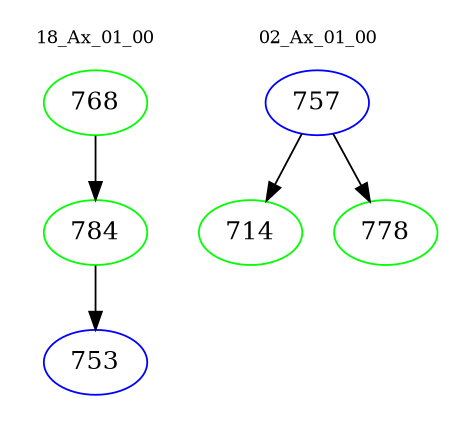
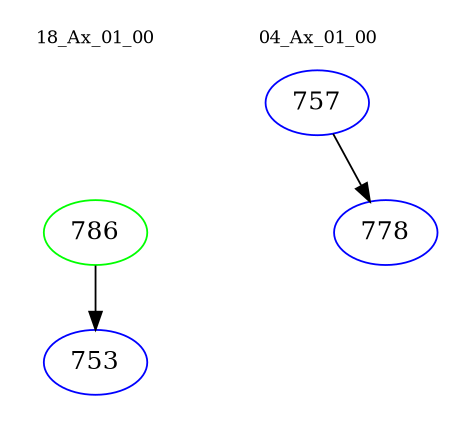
(318, 39) -> (318, 39)
(96, 103) -> none
(96, 233) -> (96, 233)
(251, 233) -> none
(386, 233) -> (386, 233)
